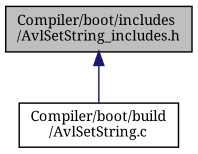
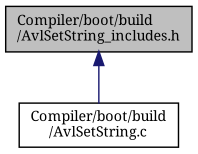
(99, 29) -> (99, 29)
